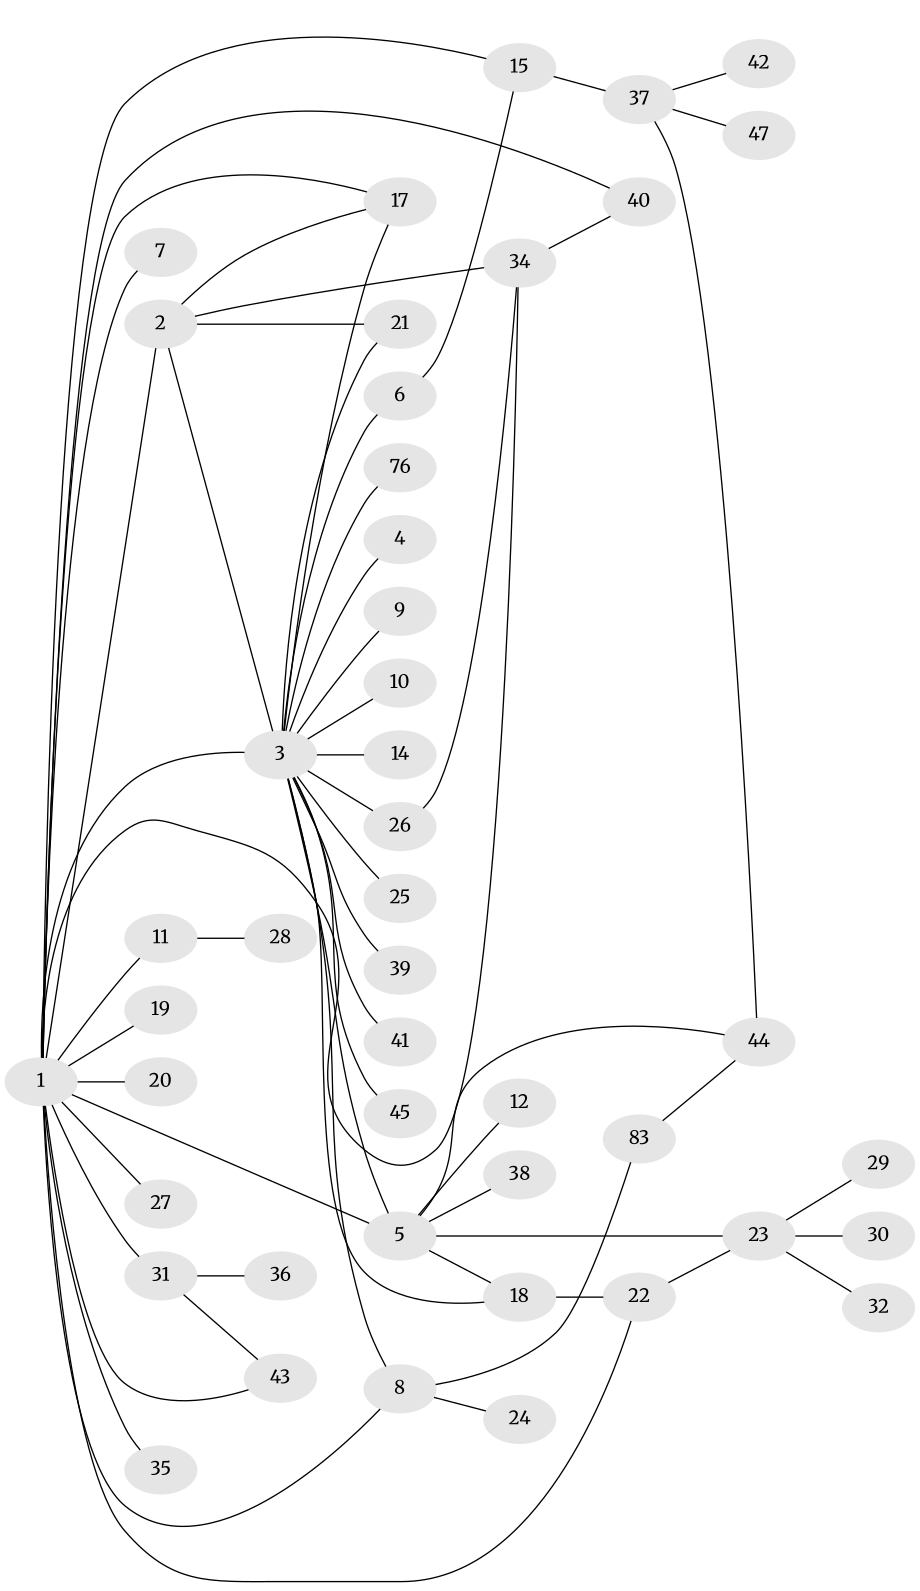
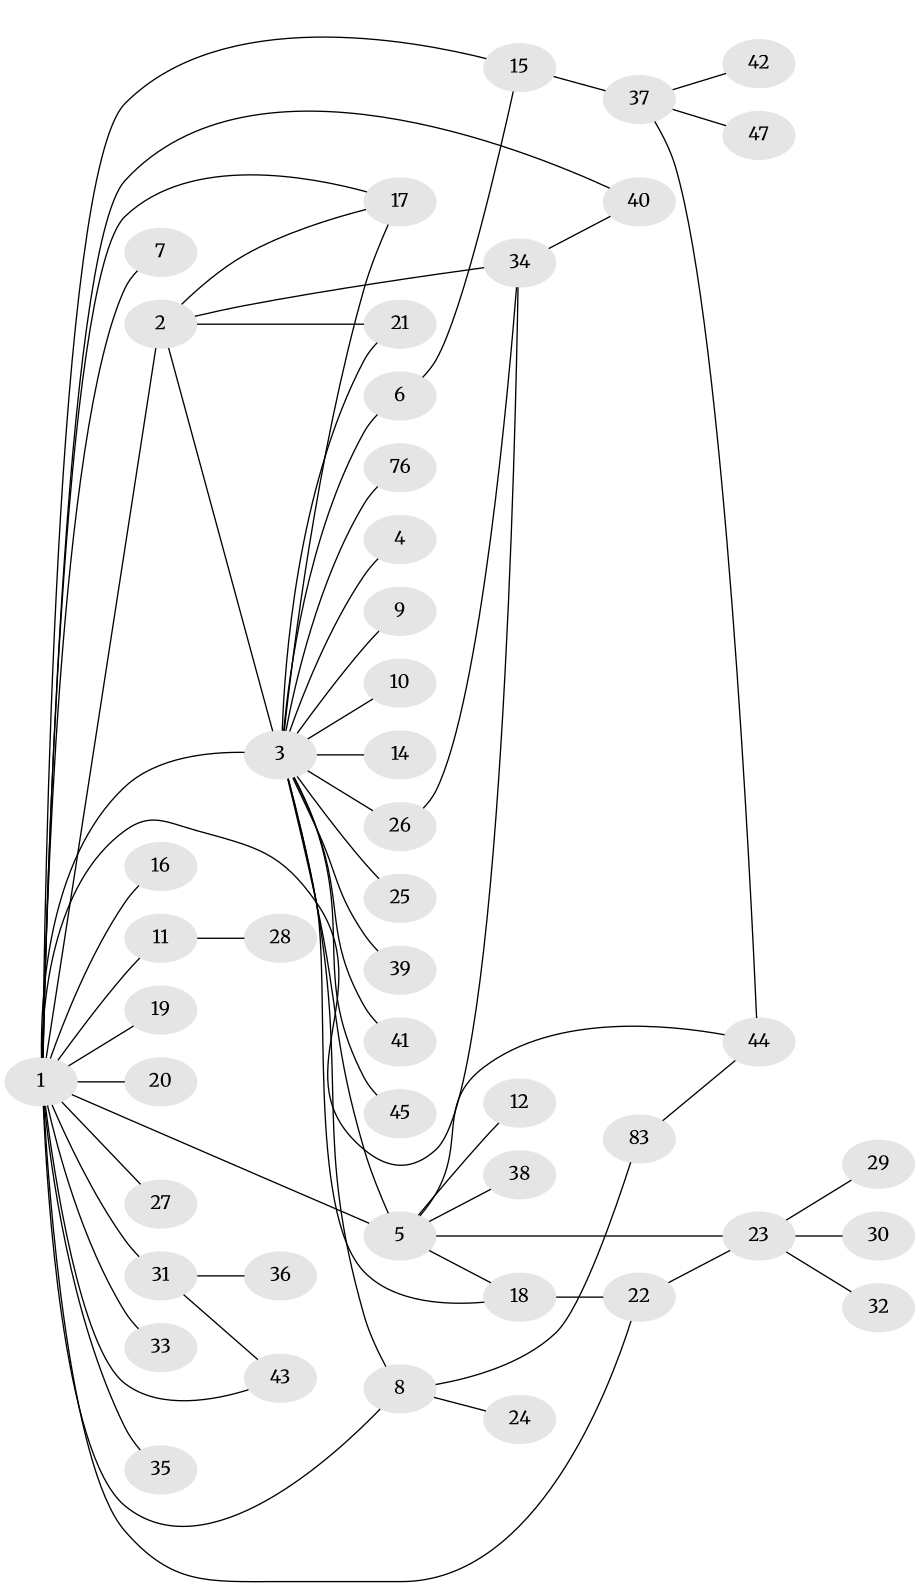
none -> (161, 867)
none -> (161, 1348)
